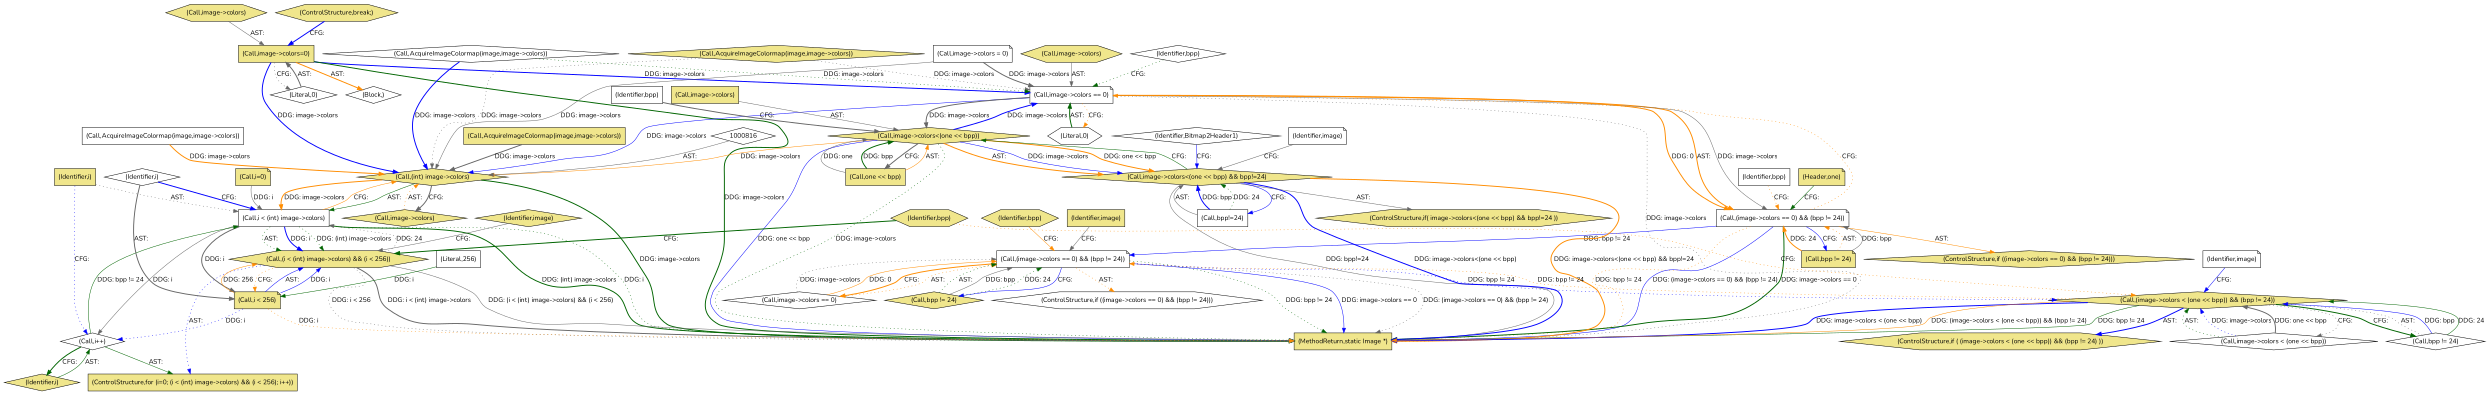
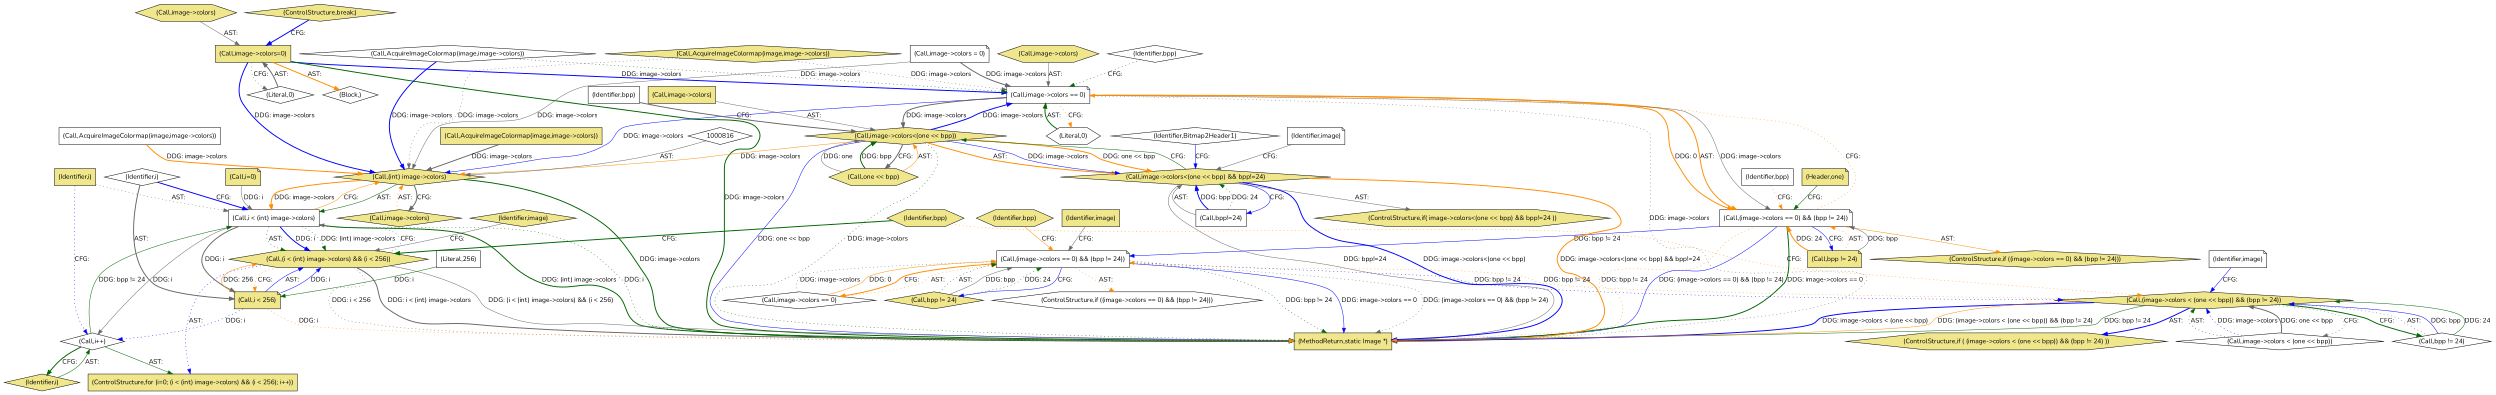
(337, 13) -> (320, 13)
(876, 177) -> (874, 177)
(409, 239) -> (409, 239)
